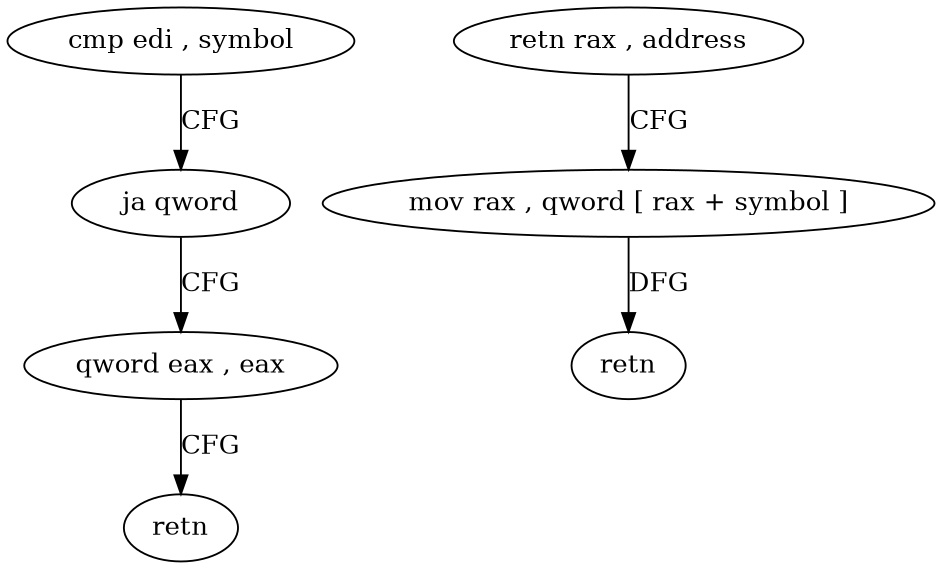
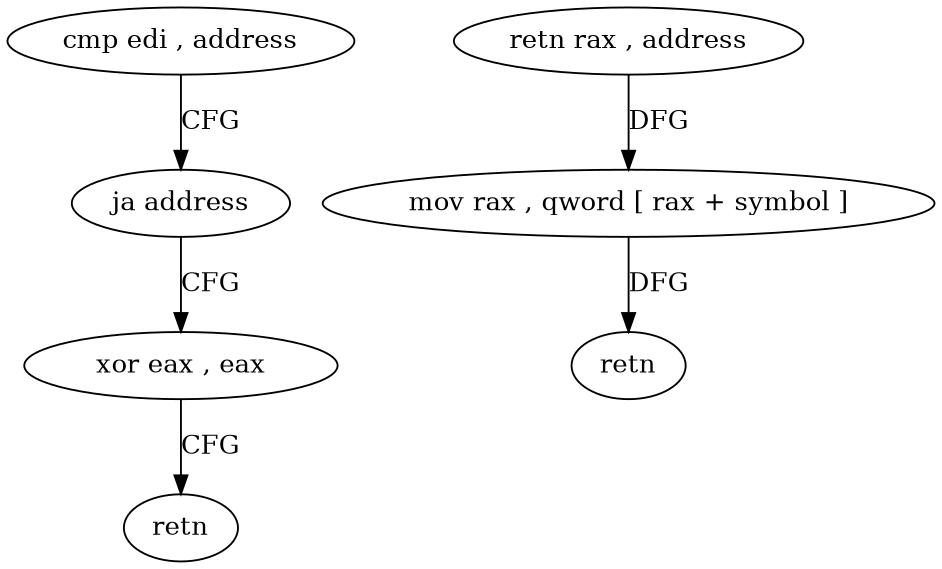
(181, 41) -> (181, 41)
(659, 122) -> (659, 122)
(181, 203) -> (181, 203)
(181, 366) -> (181, 366)
